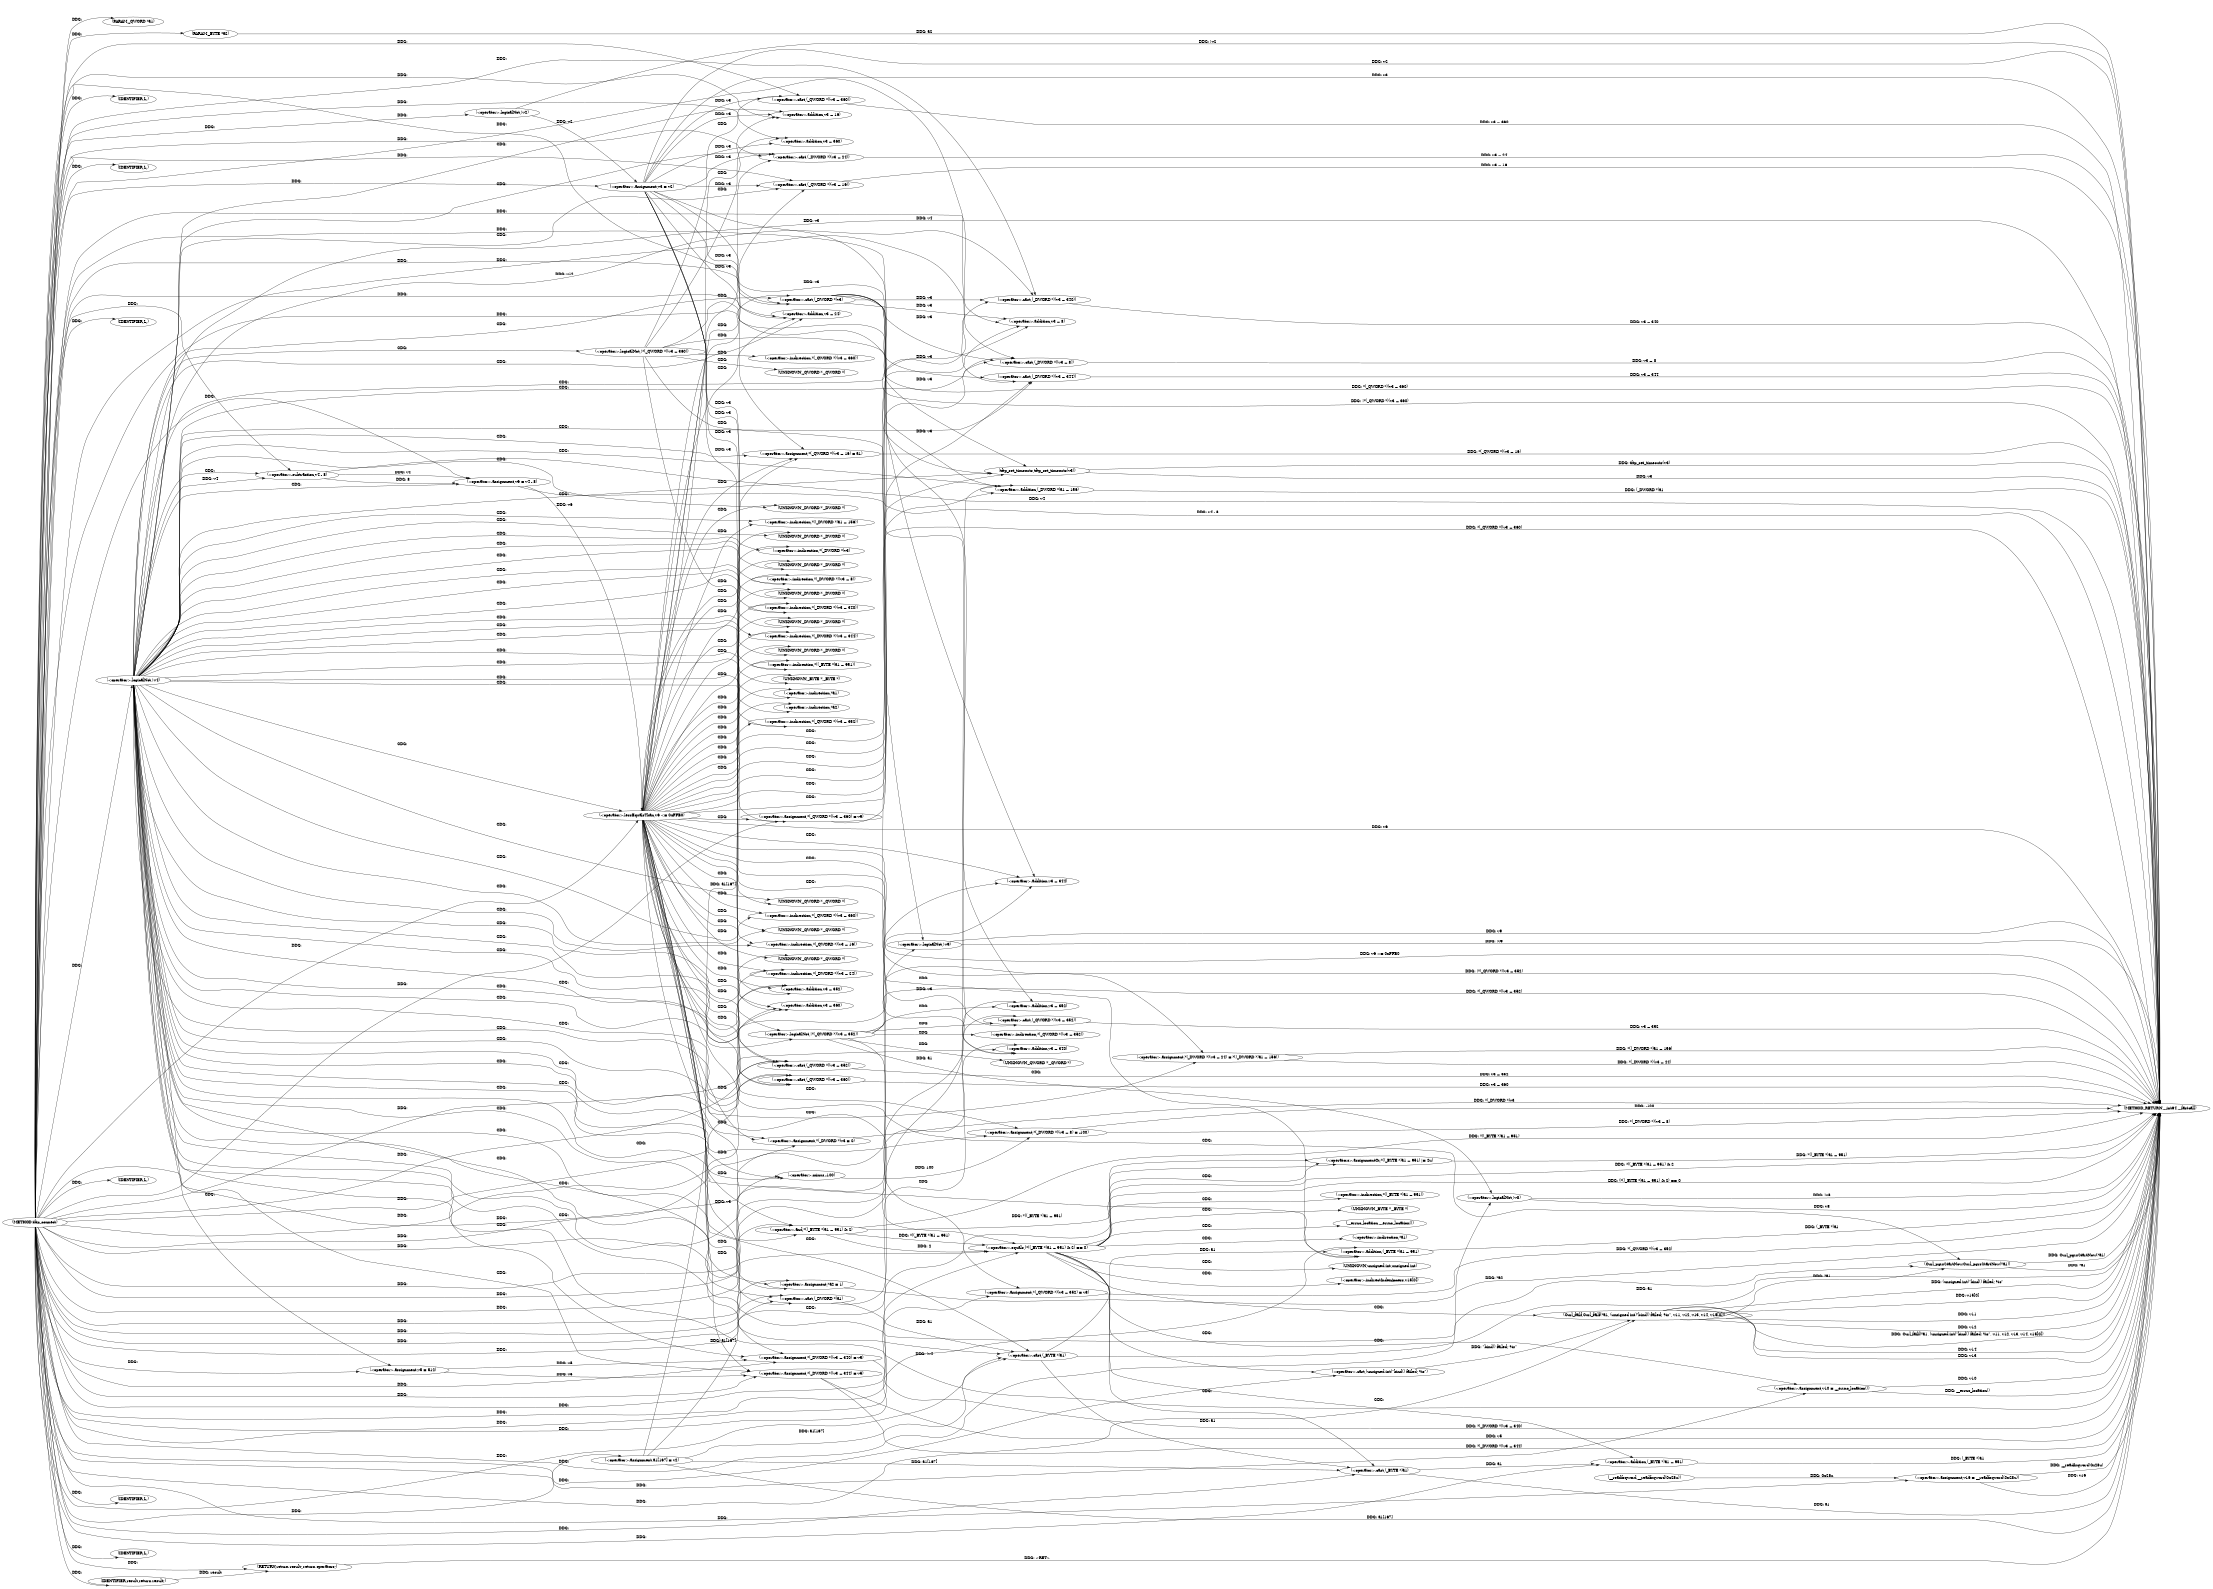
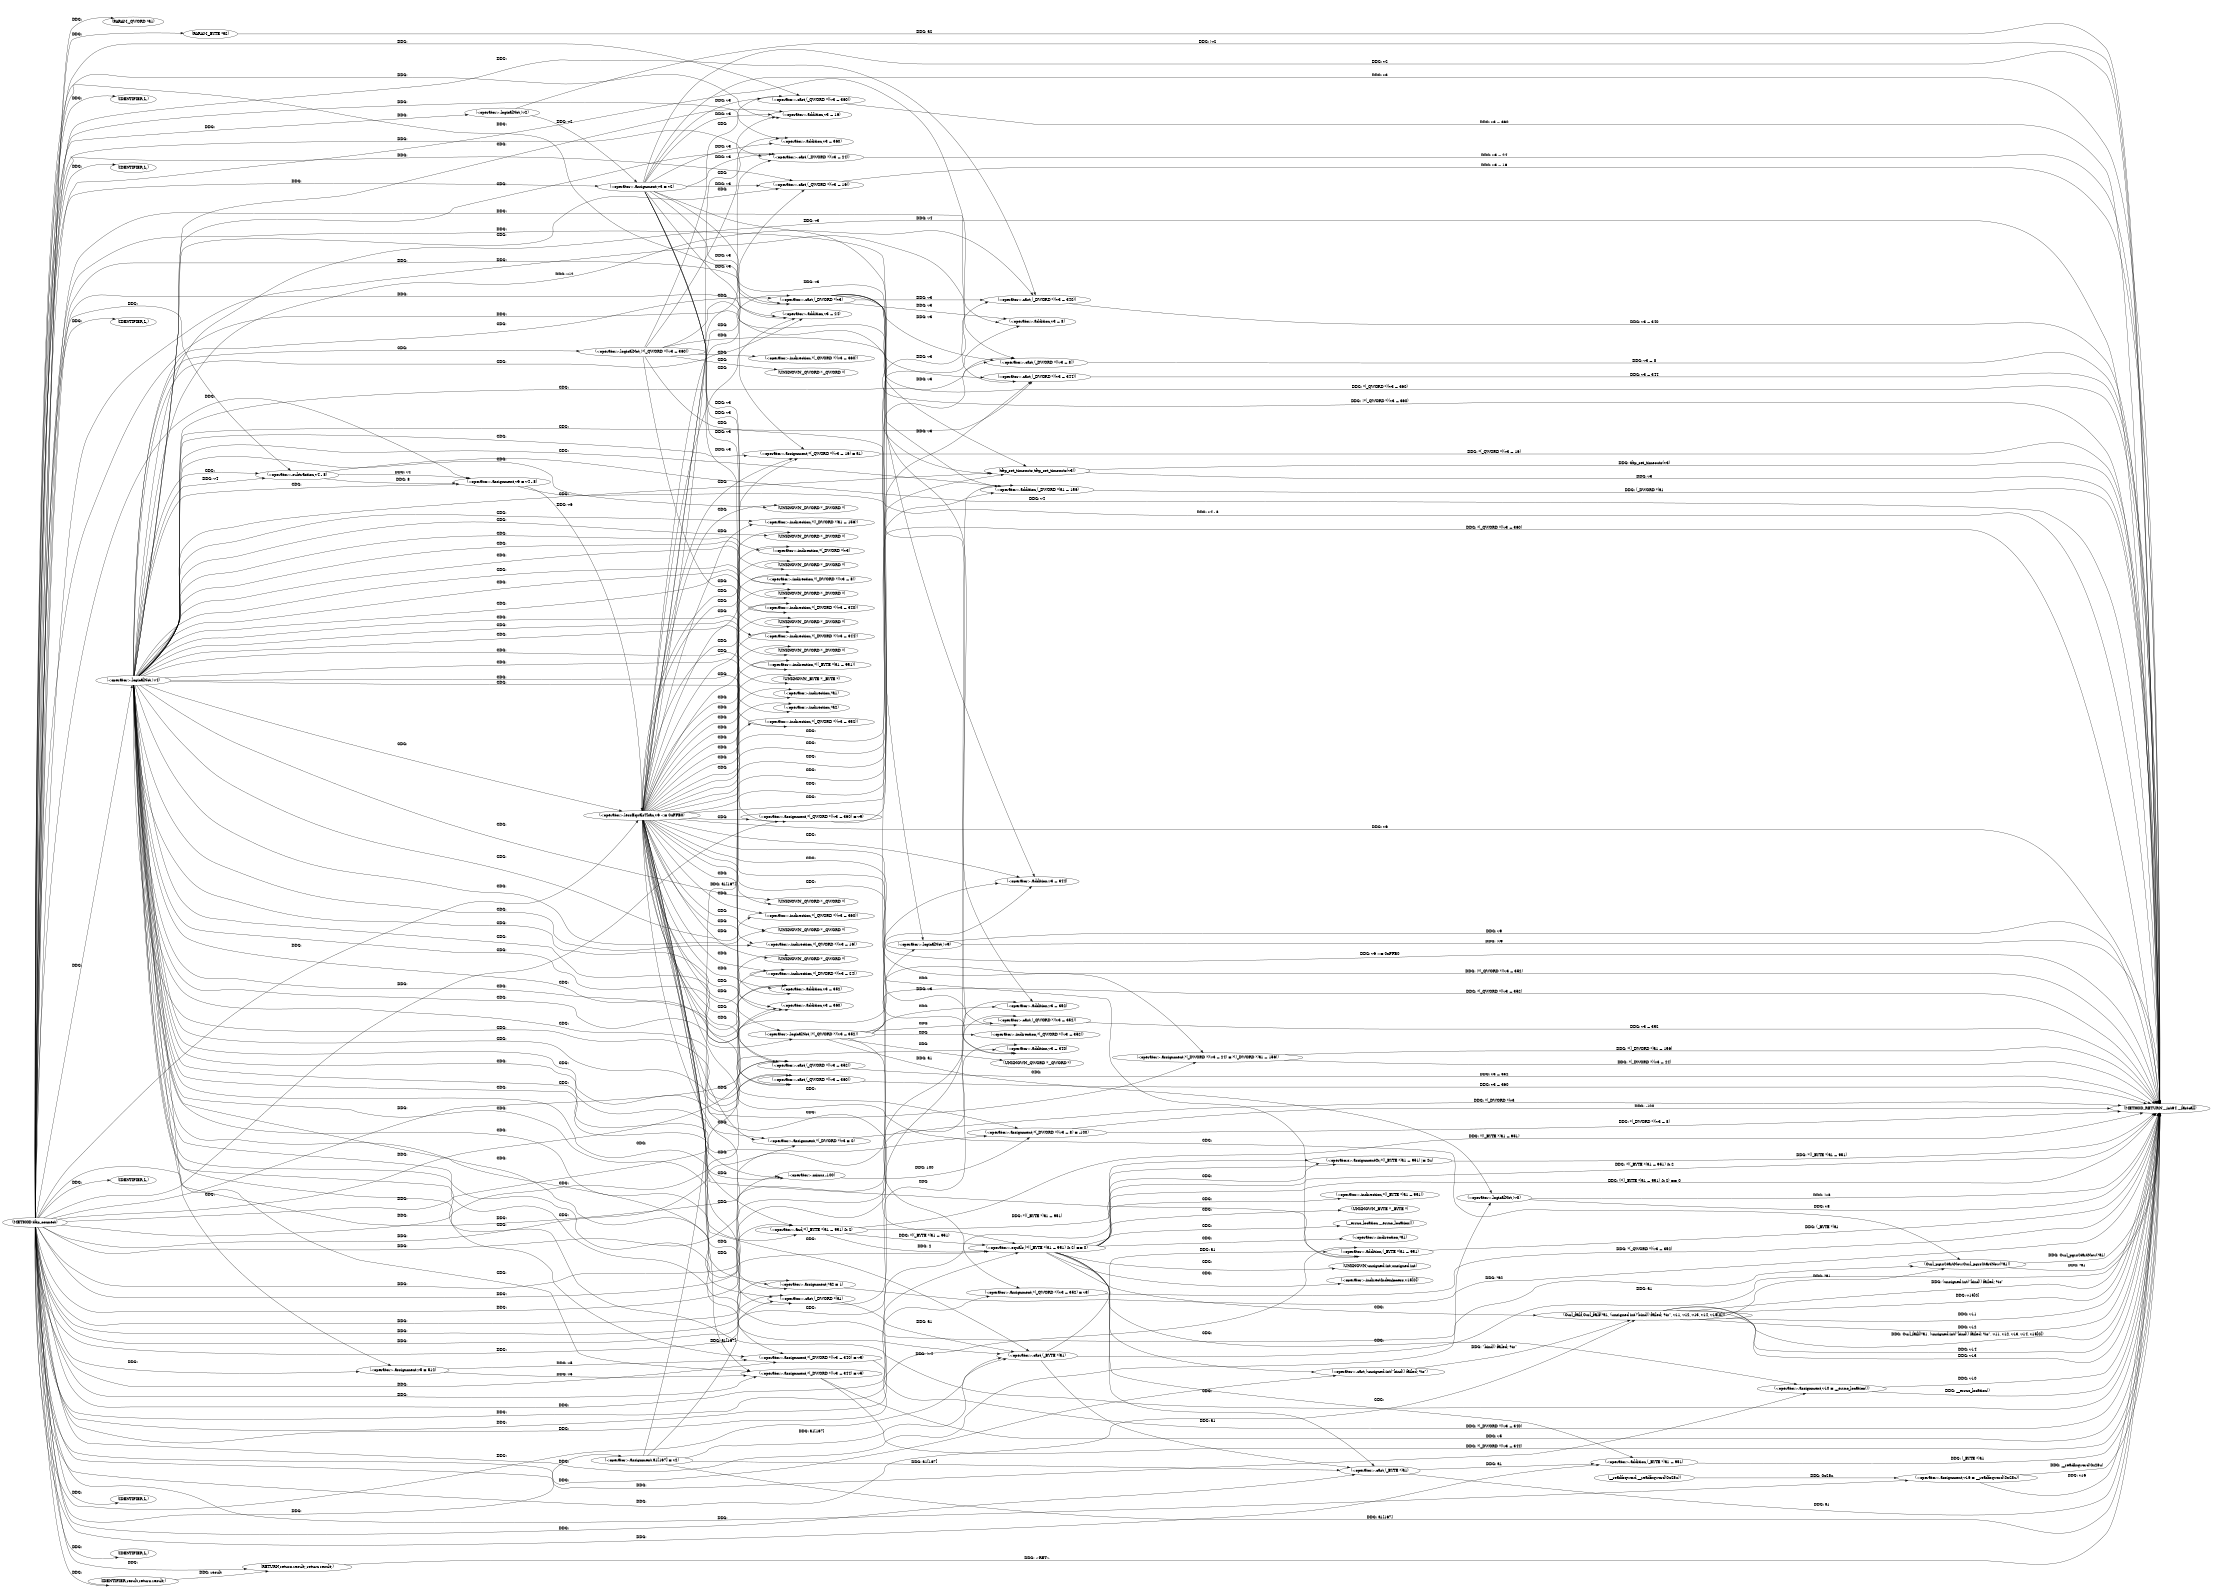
(477, 386) -> none
(723, 1202) -> (723, 1202)
(297, 1567) -> (297, 1567)
